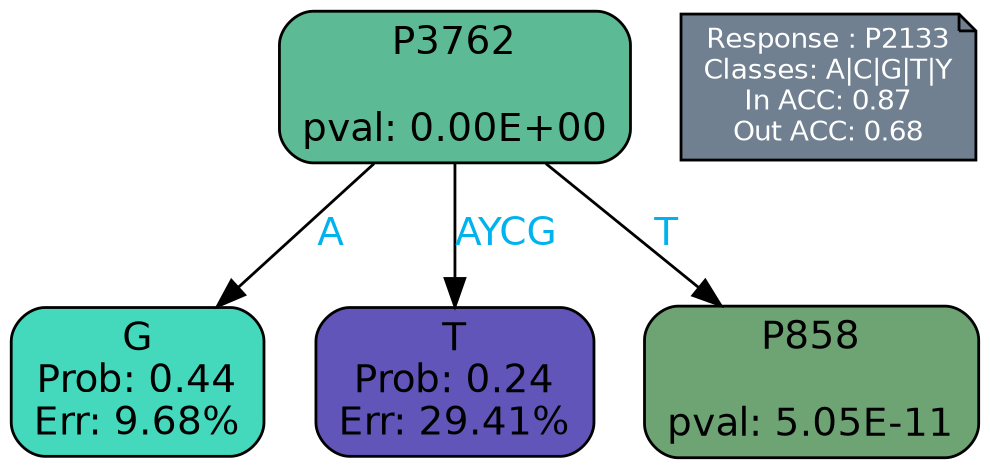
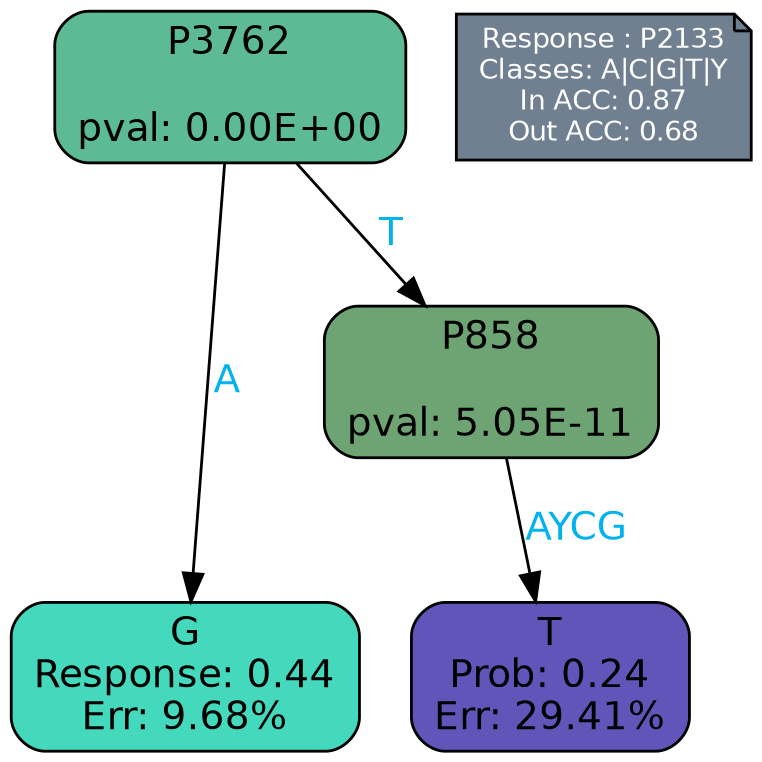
(455, 221) -> (518, 516)
(138, 382) -> (185, 677)
